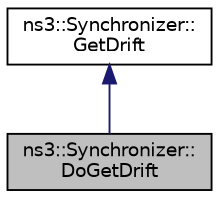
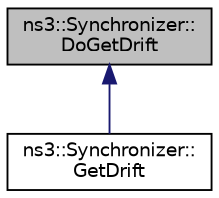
(110, 109) -> (110, 109)
